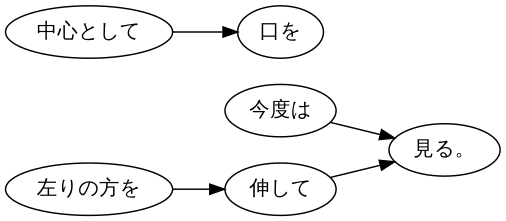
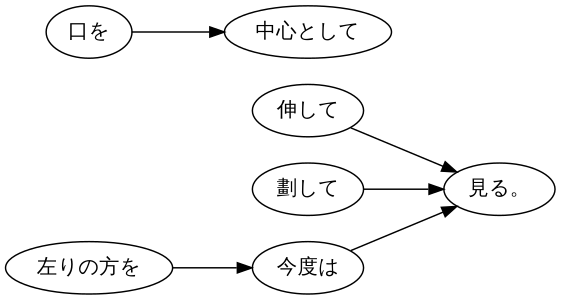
(198, 32) -> (171, 32)
(191, 189) -> (205, 268)
none -> (308, 189)
